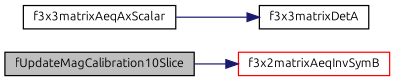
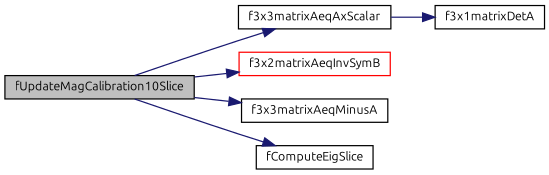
(314, 17) -> (490, 17)
none -> (199, 54)
none -> (315, 111)
none -> (315, 157)
